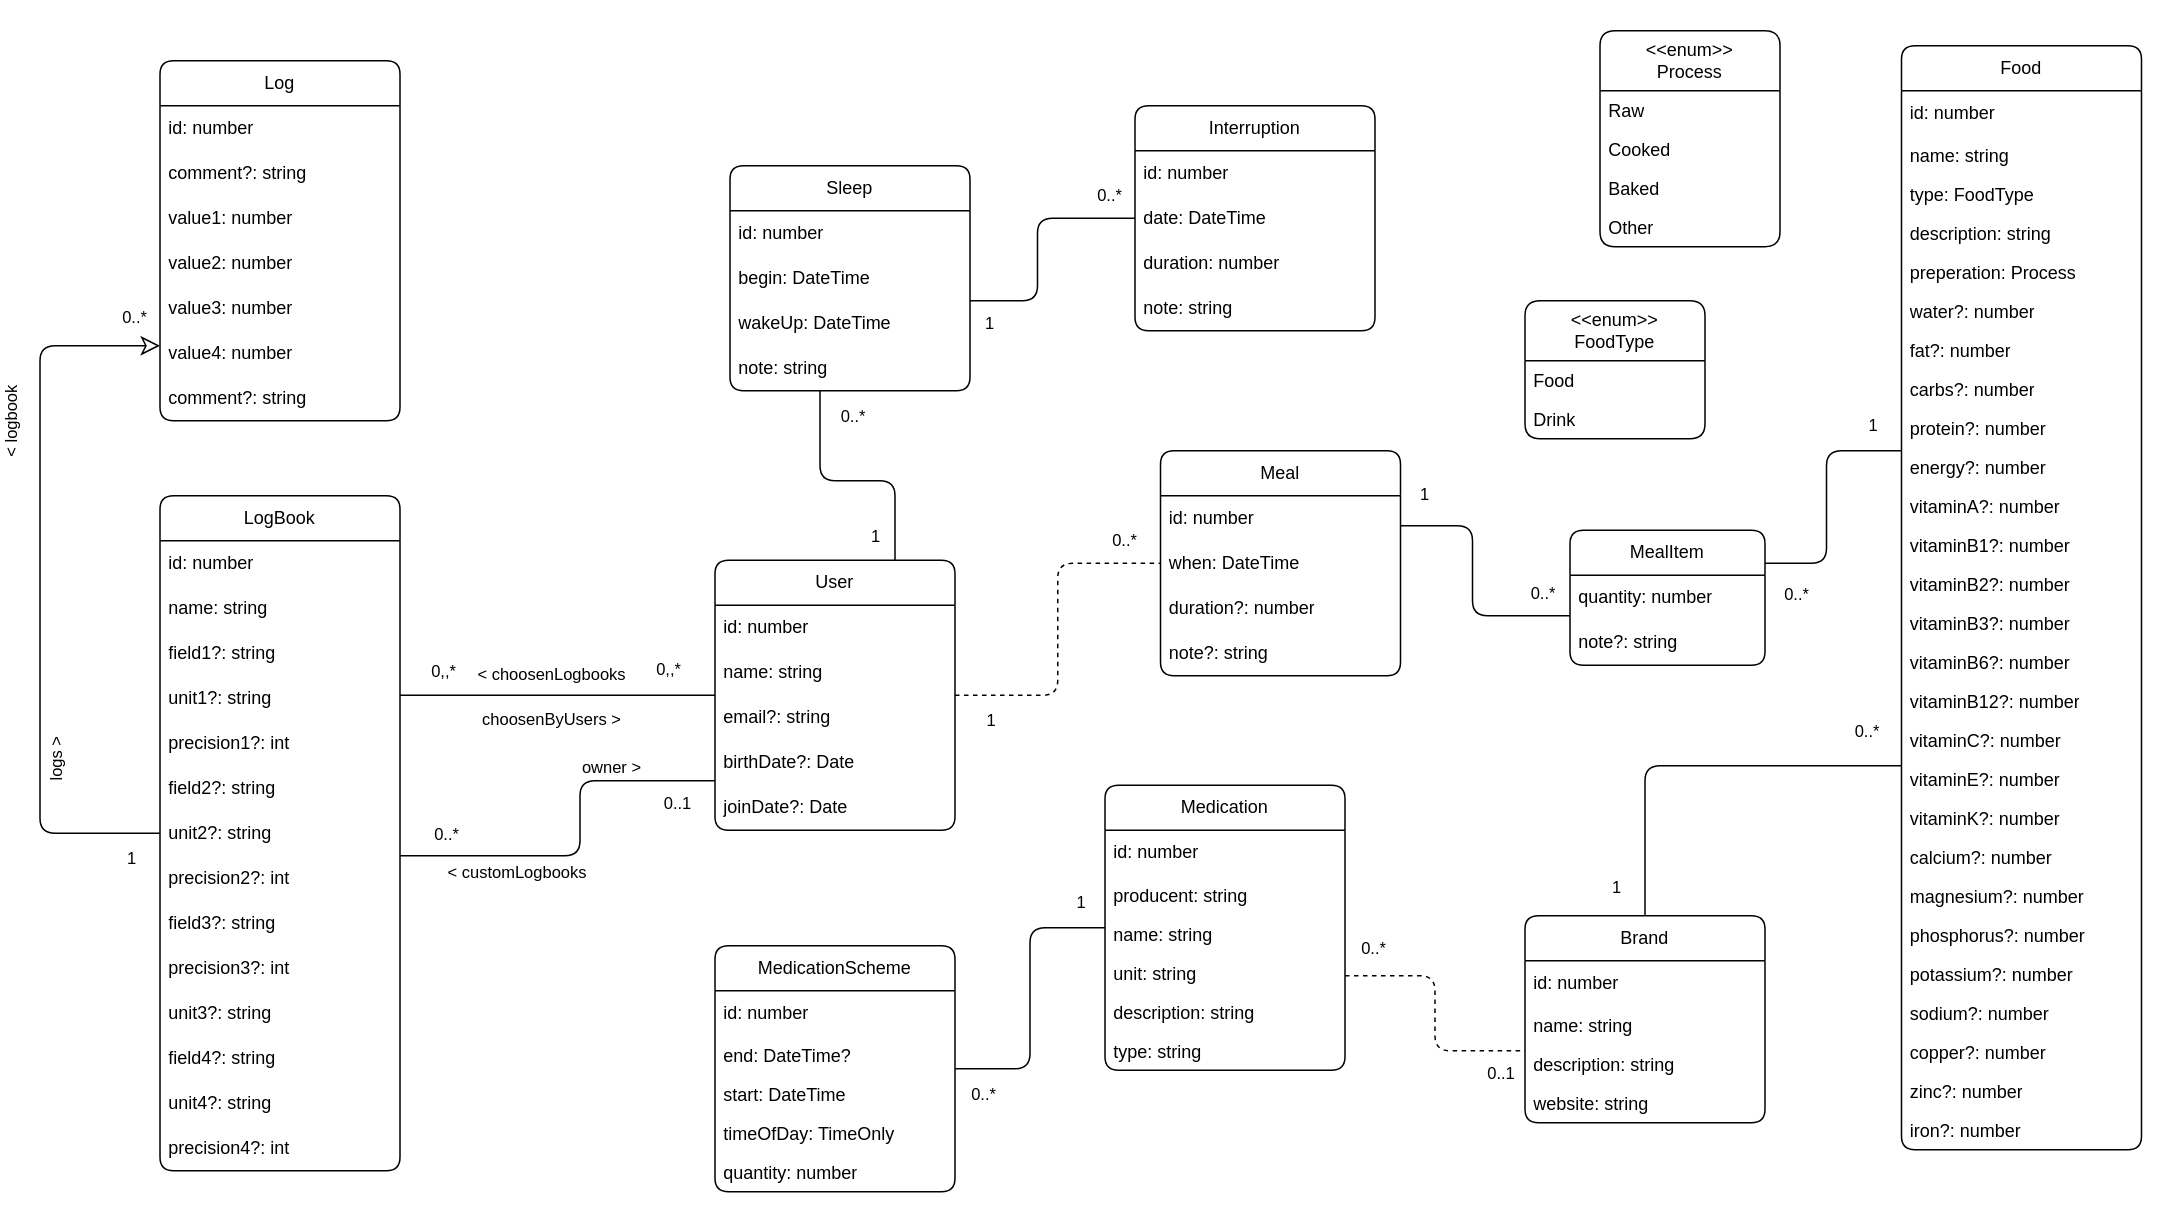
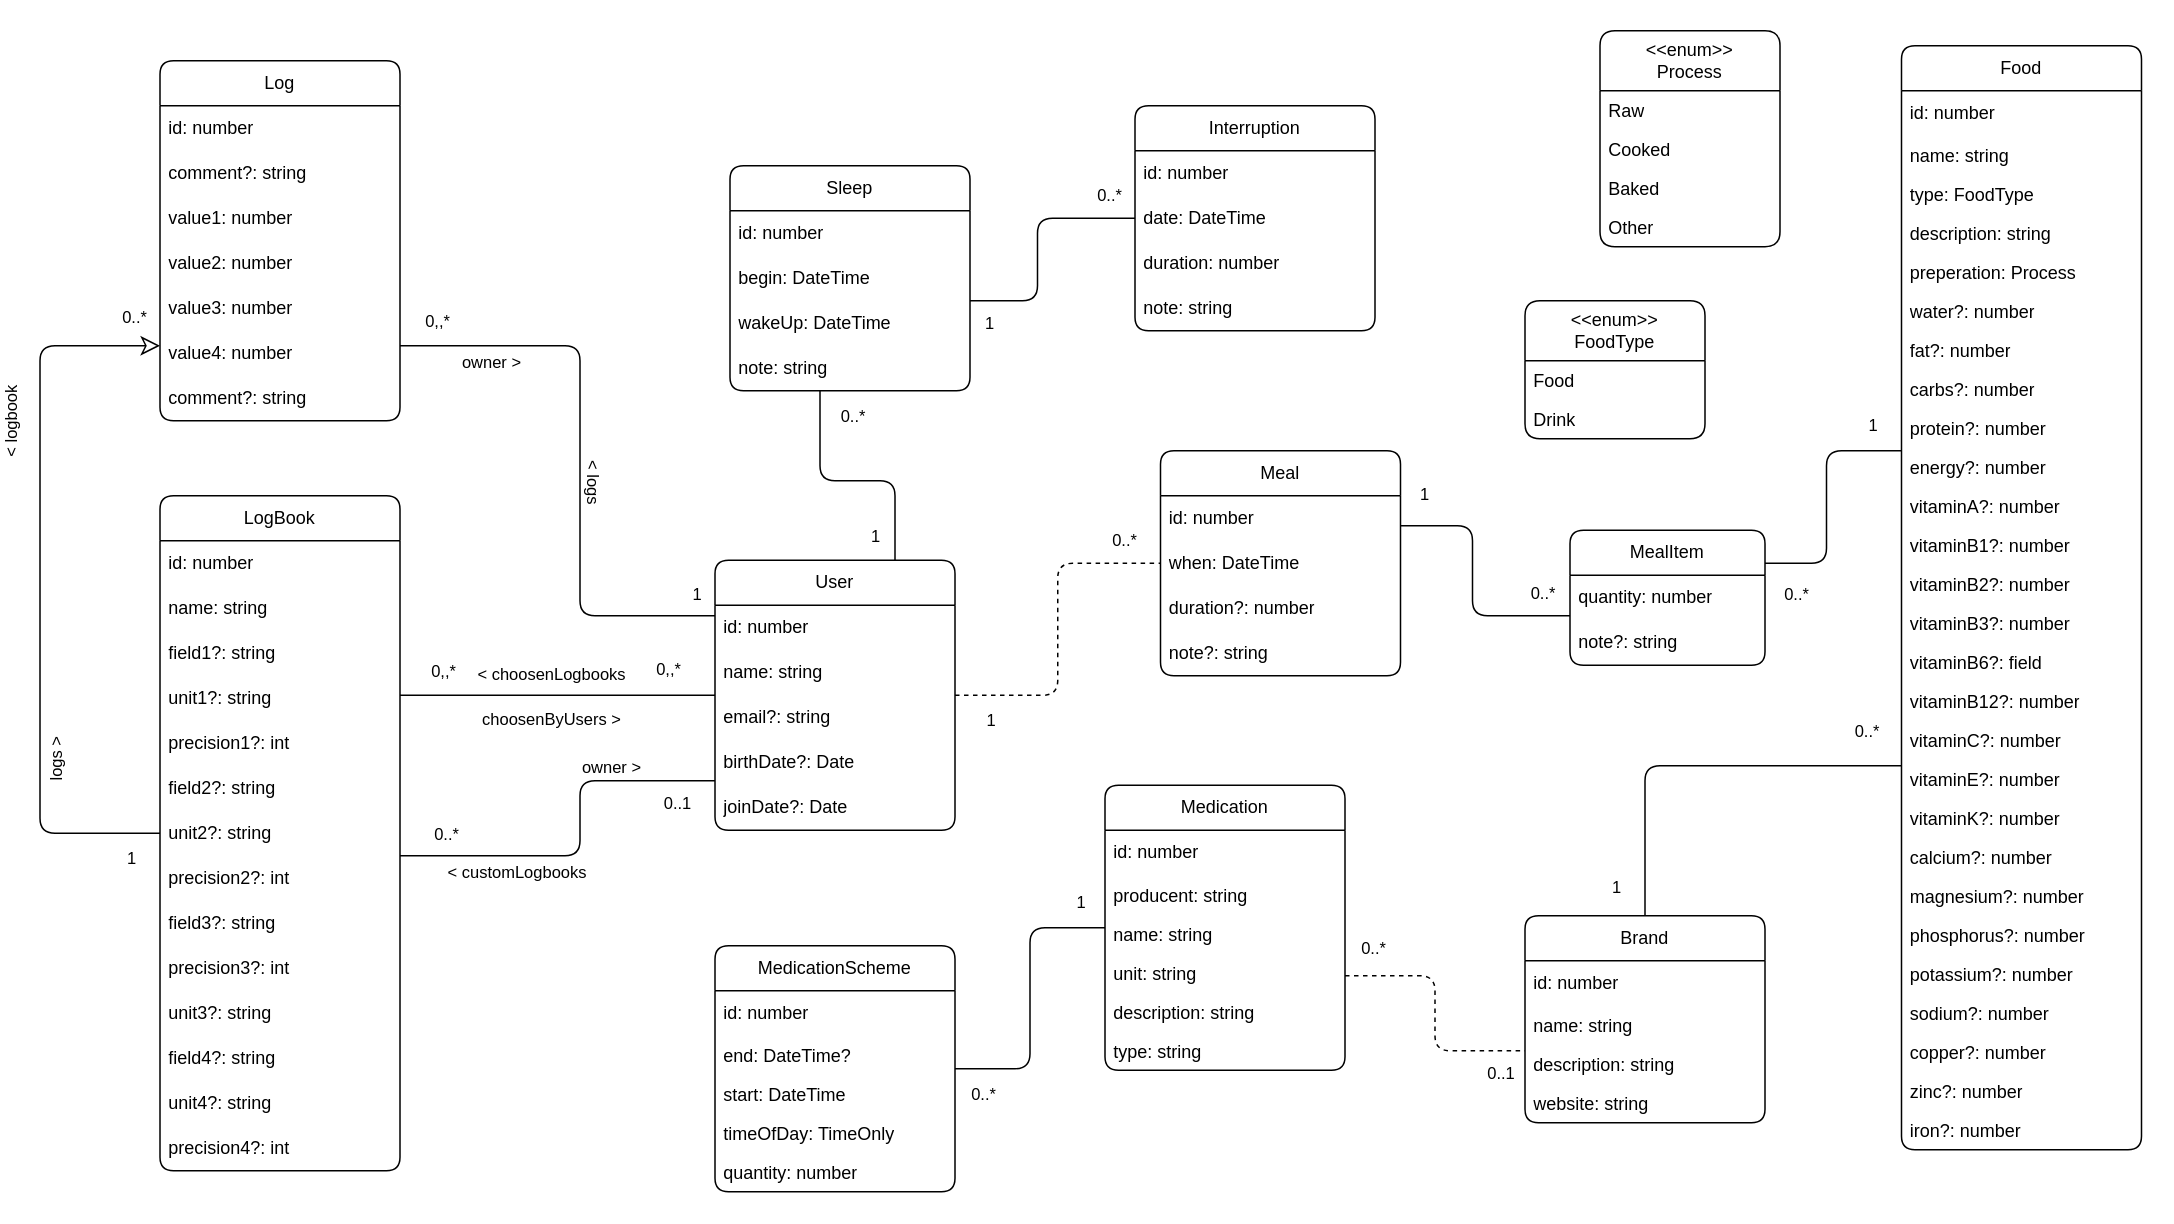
none -> (580, 457)
(1992, 664) -> (1982, 664)
